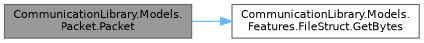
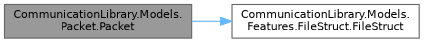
(326, 21) -> (326, 21)
